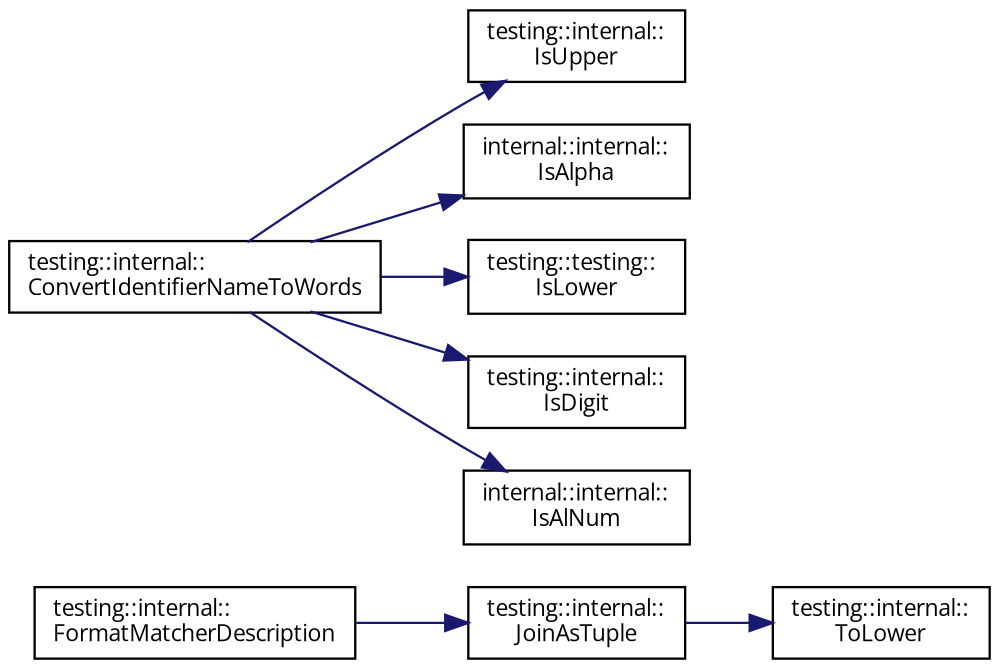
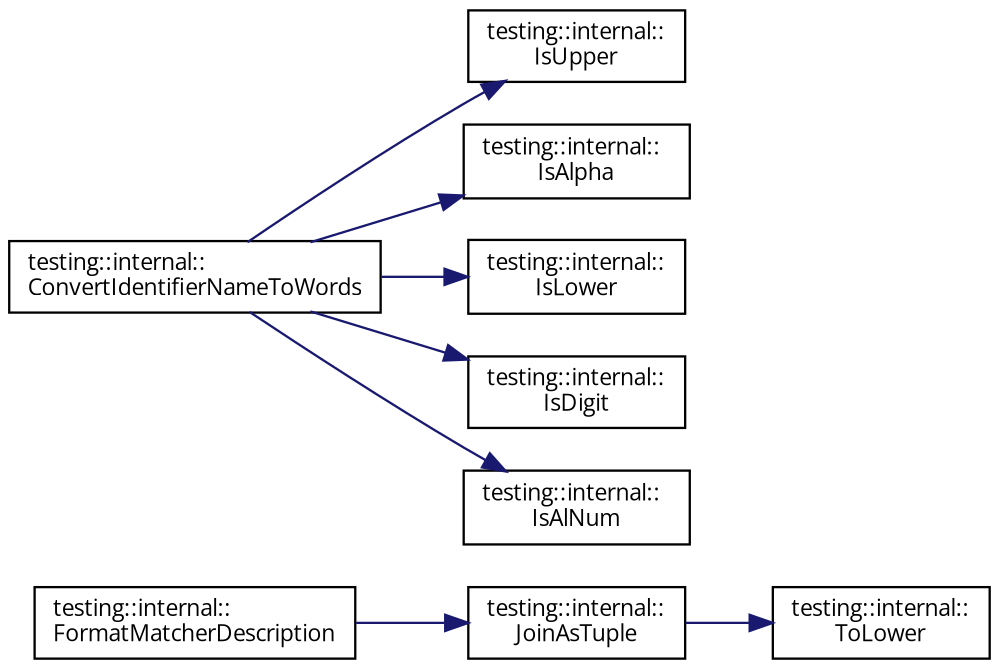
(577, 161) -> (577, 161)
(577, 277) -> (577, 277)
(577, 508) -> (577, 508)
